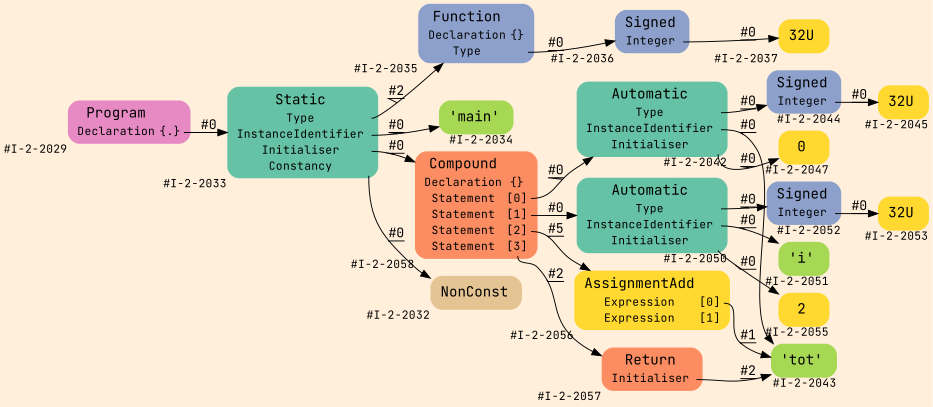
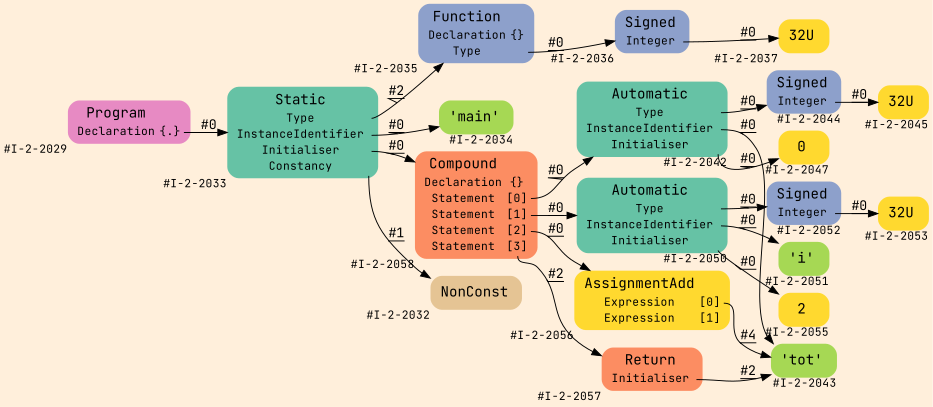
(556, 229) -> (556, 229)
(397, 234) -> (397, 234)
(748, 336) -> (748, 336)
